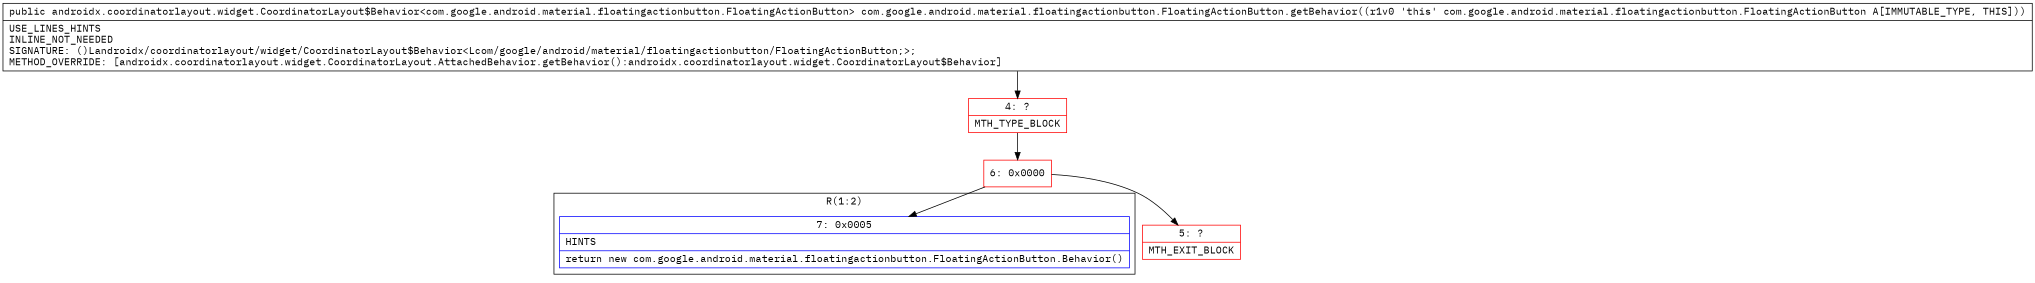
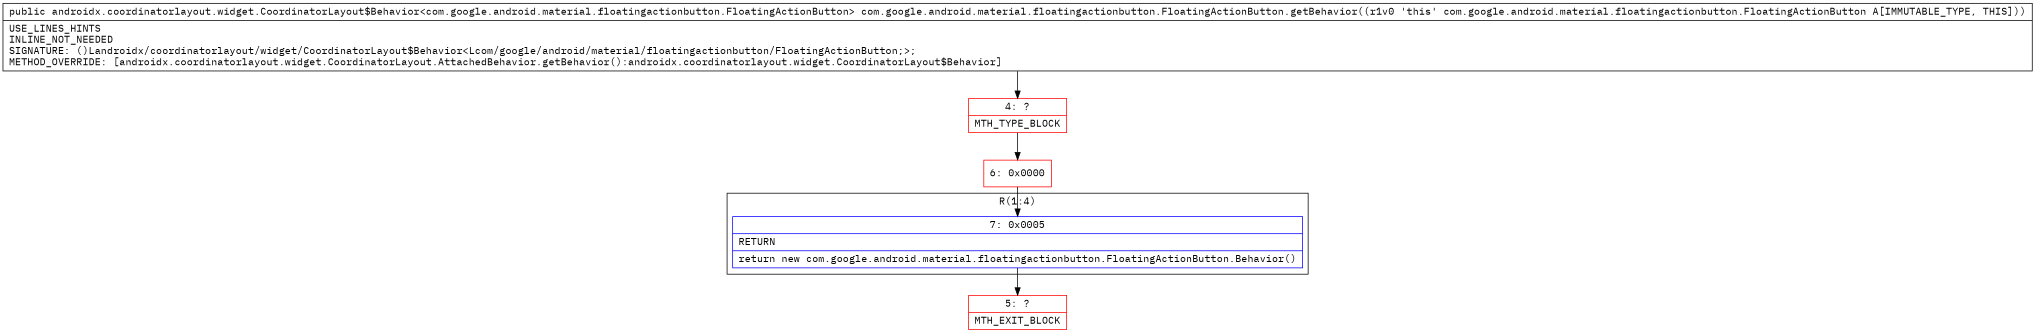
(1117, 185) -> (1018, 279)
(844, 202) -> (1018, 202)
(581, 242) -> (757, 242)
